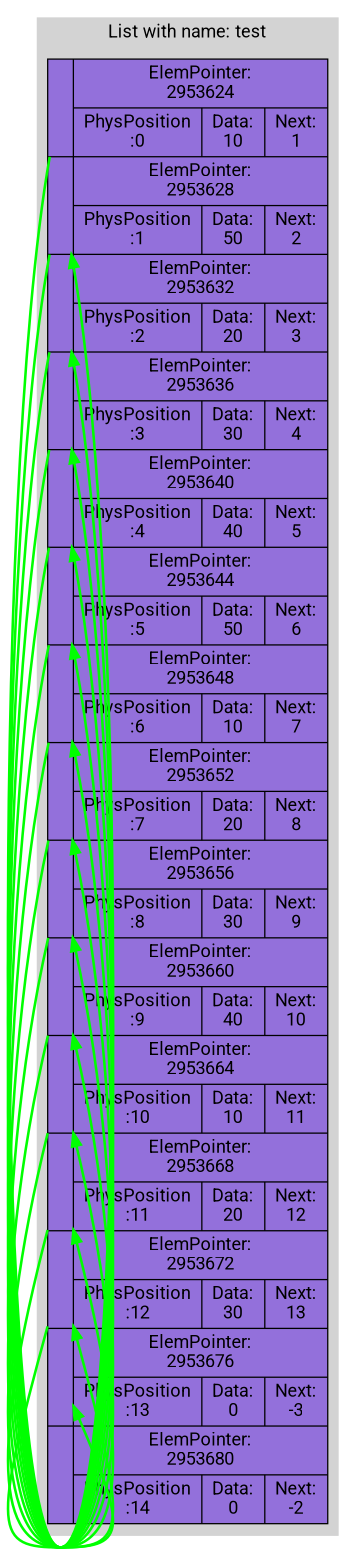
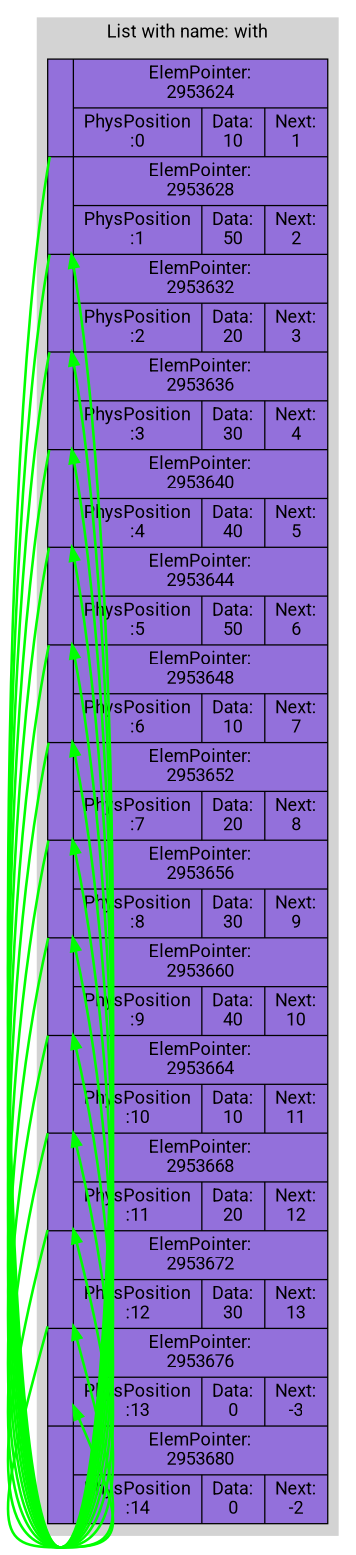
(188, 33) -> (188, 33)
